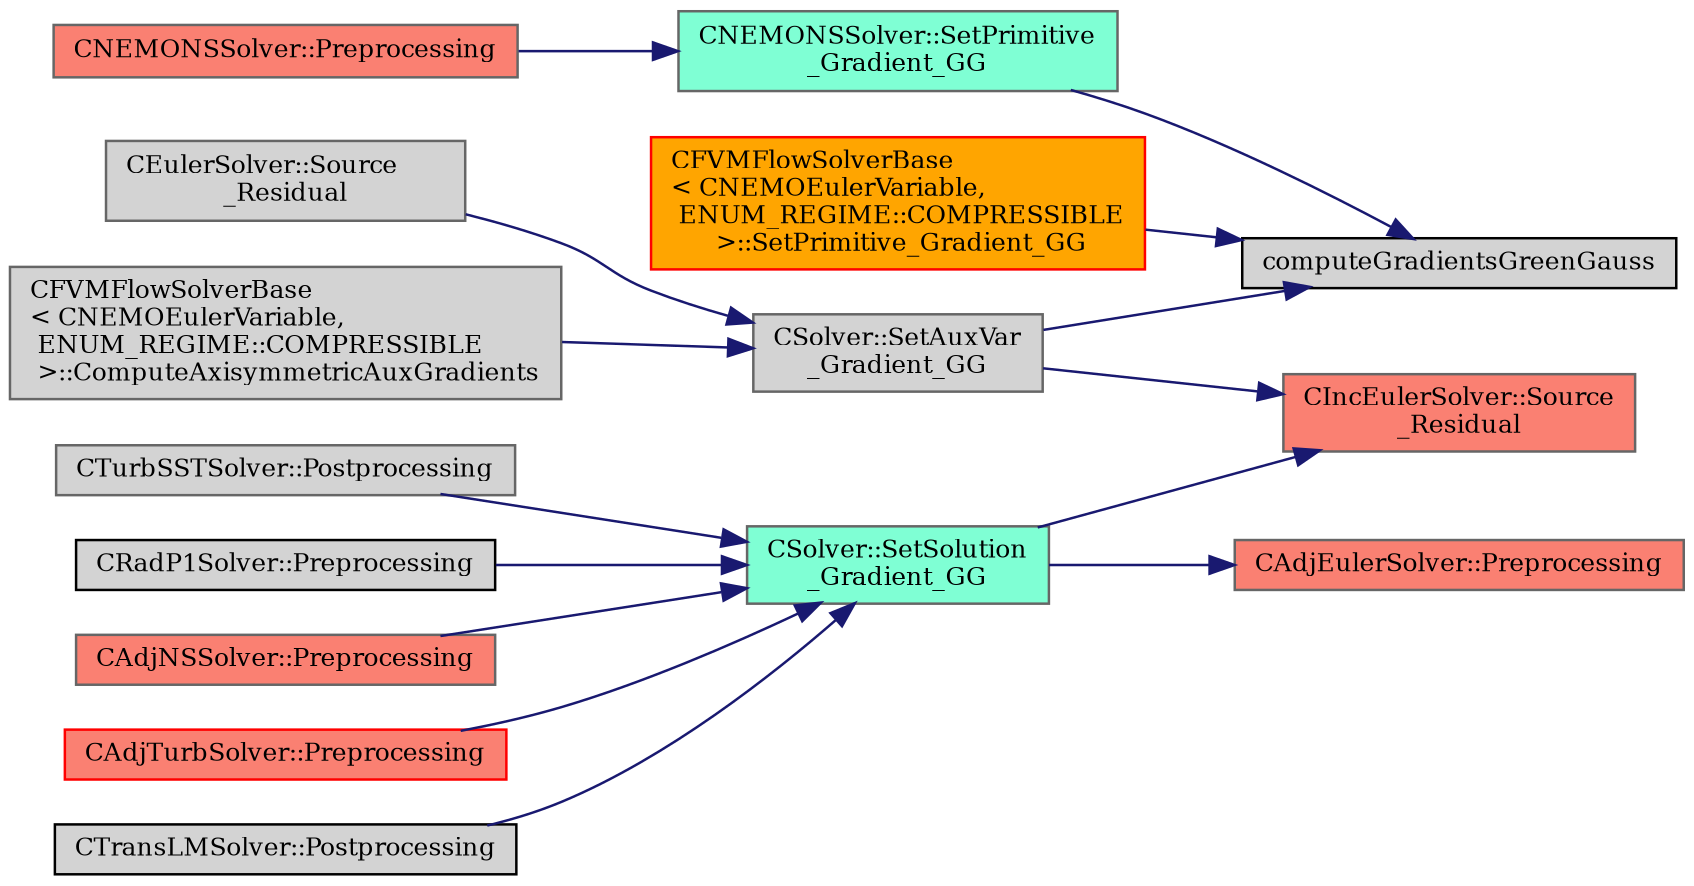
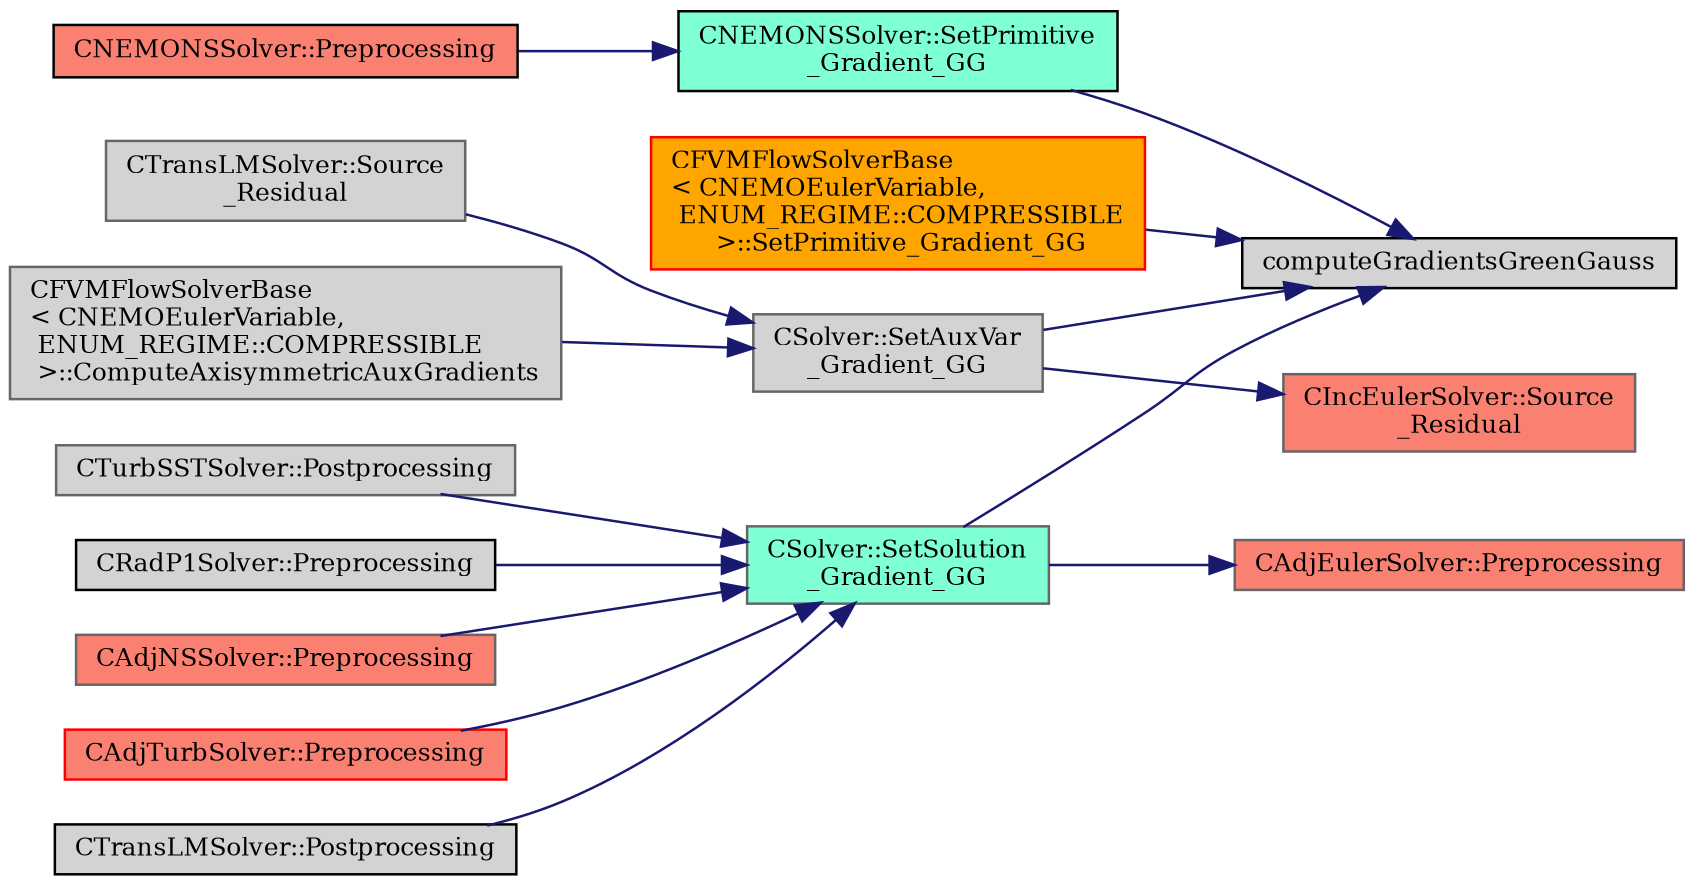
(286, 51) -> (286, 51)
(898, 51) -> (898, 51)
(286, 181) -> (286, 181)
(1166, 492) -> (1158, 404)
